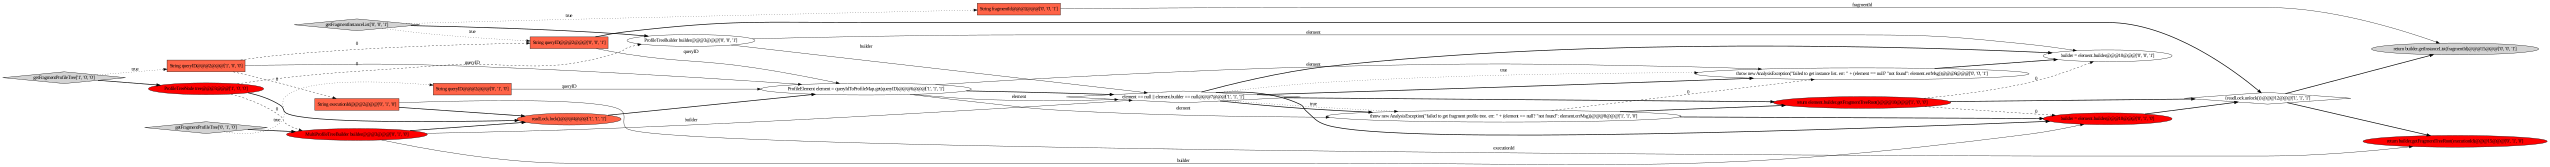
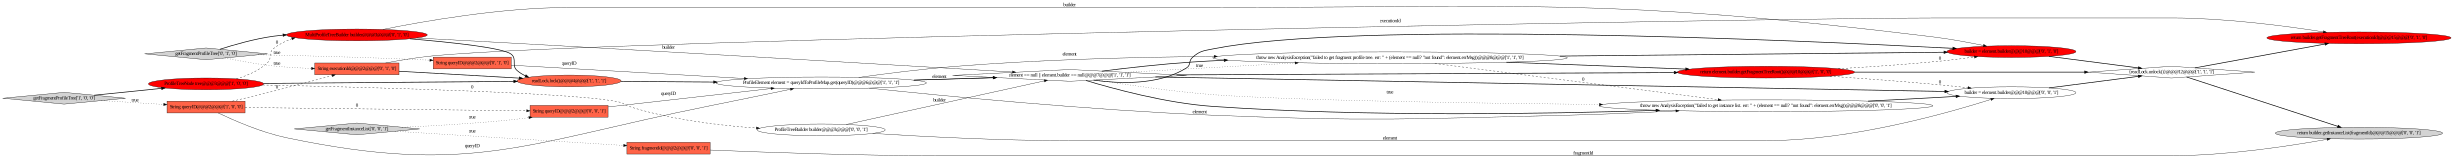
(1435, 23) -> (2094, 82)
(528, 29) -> none
none -> (268, 65)
